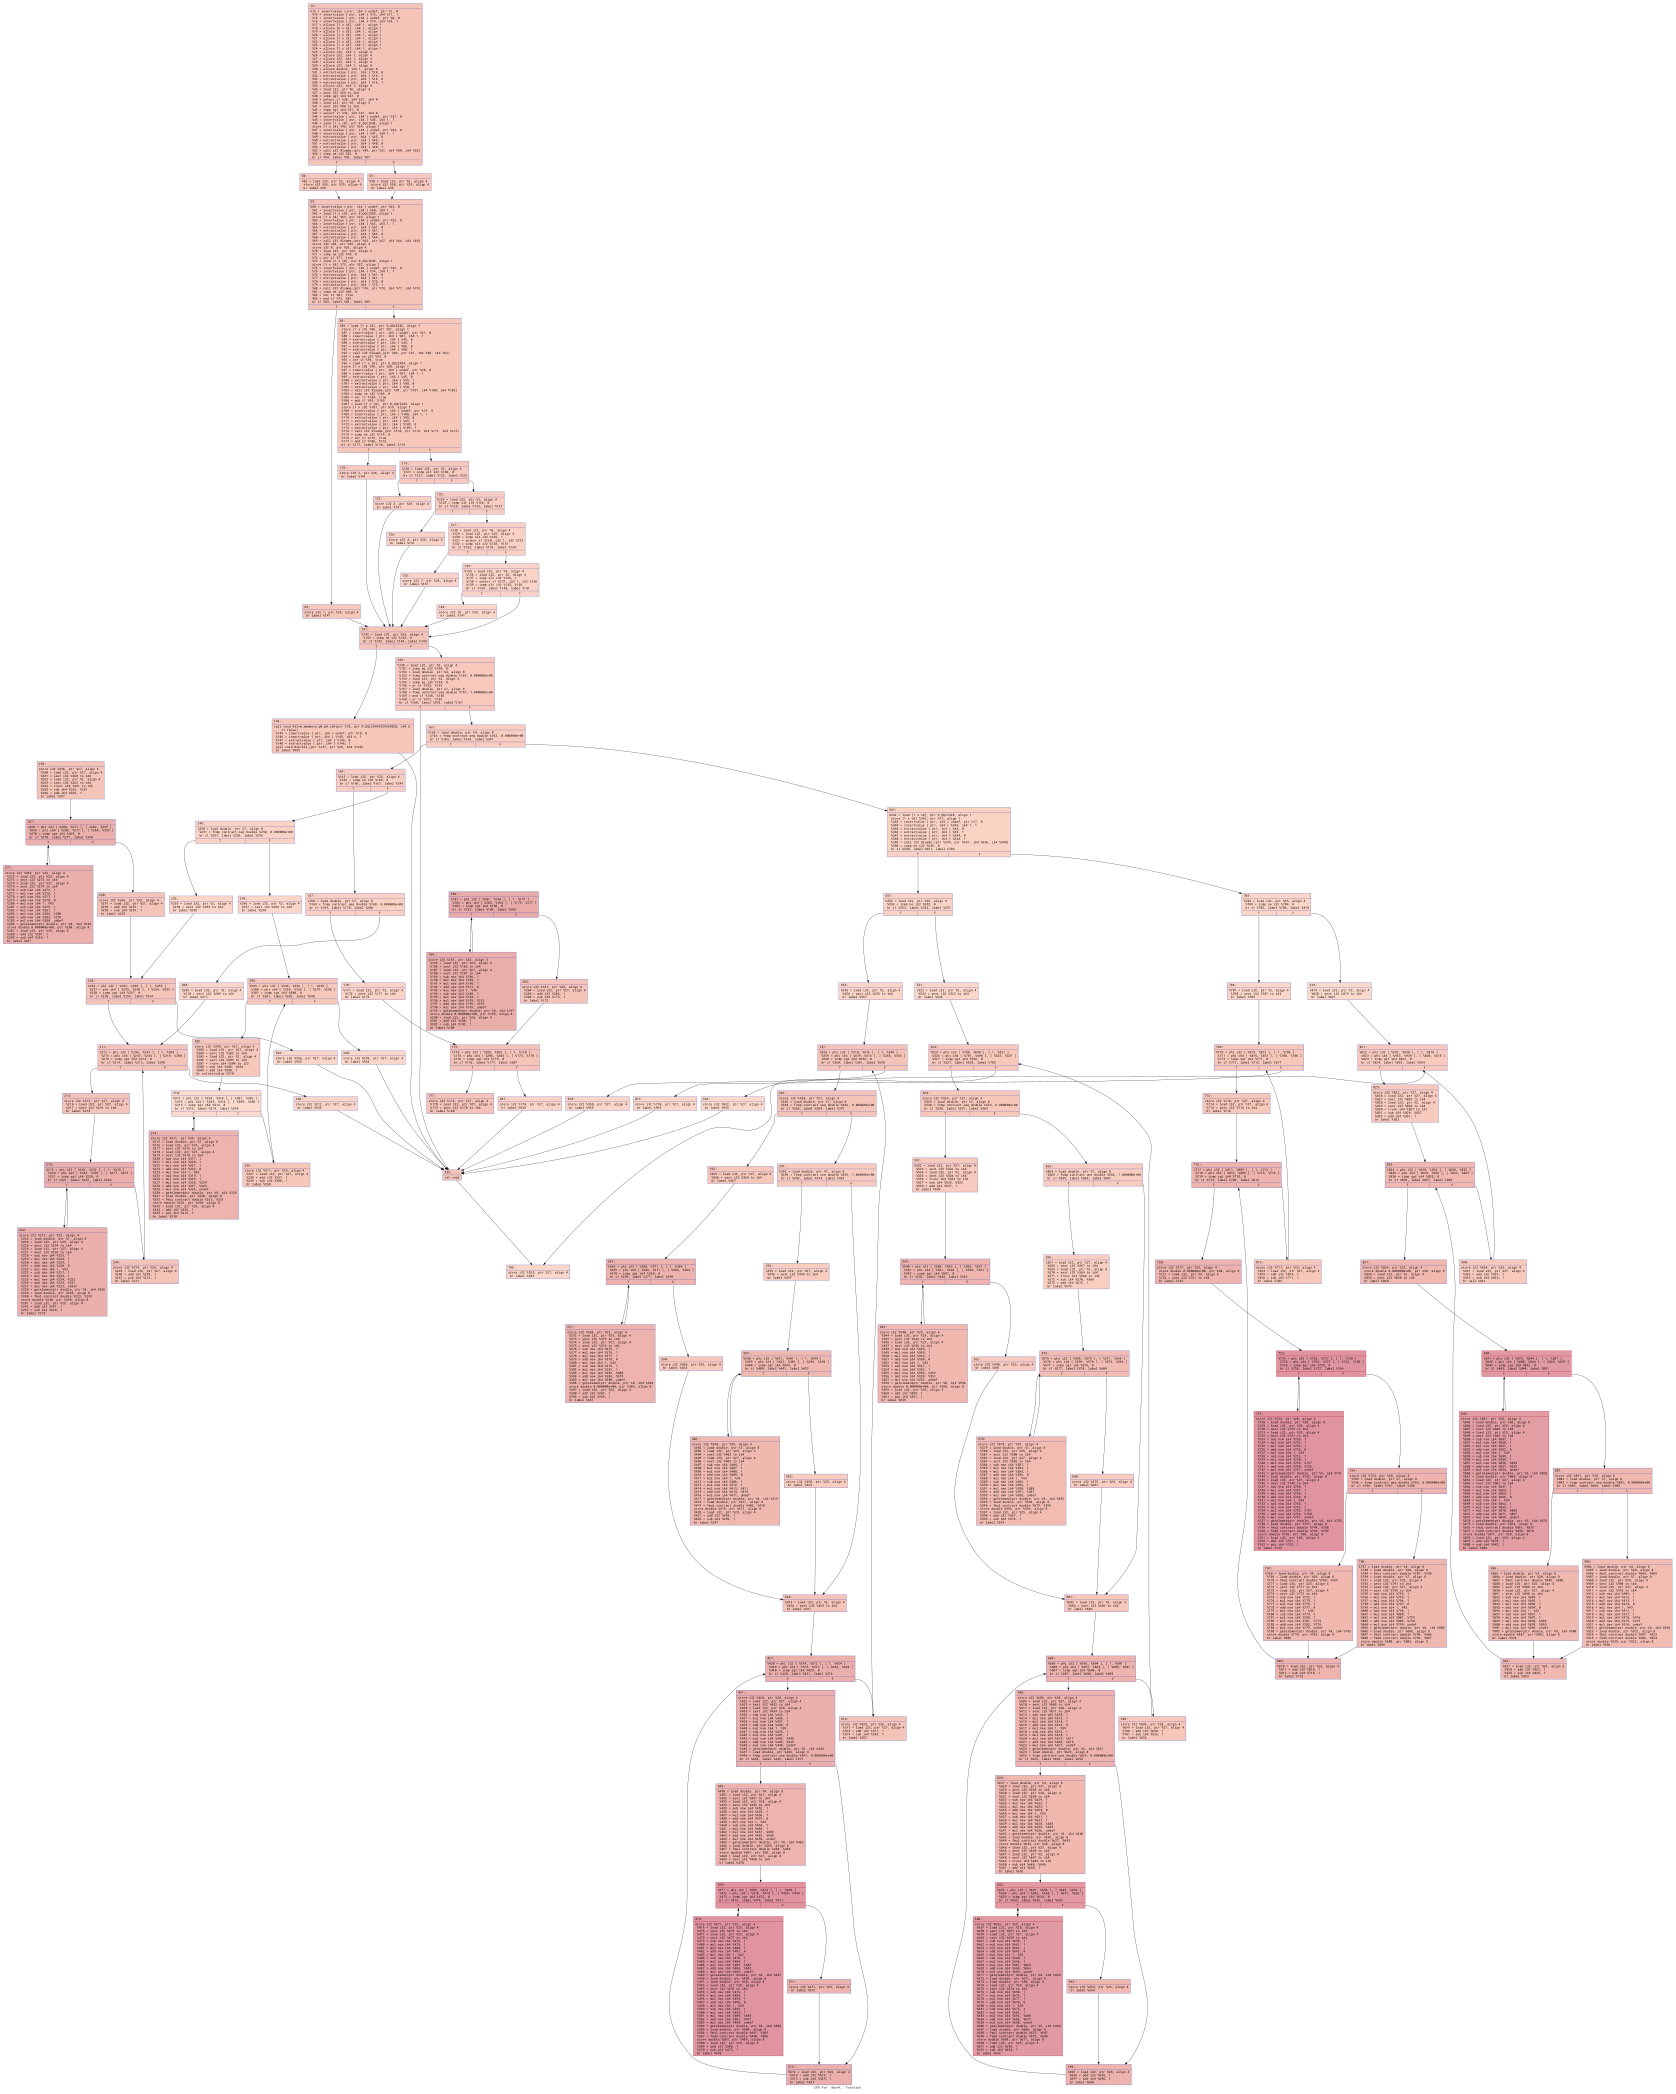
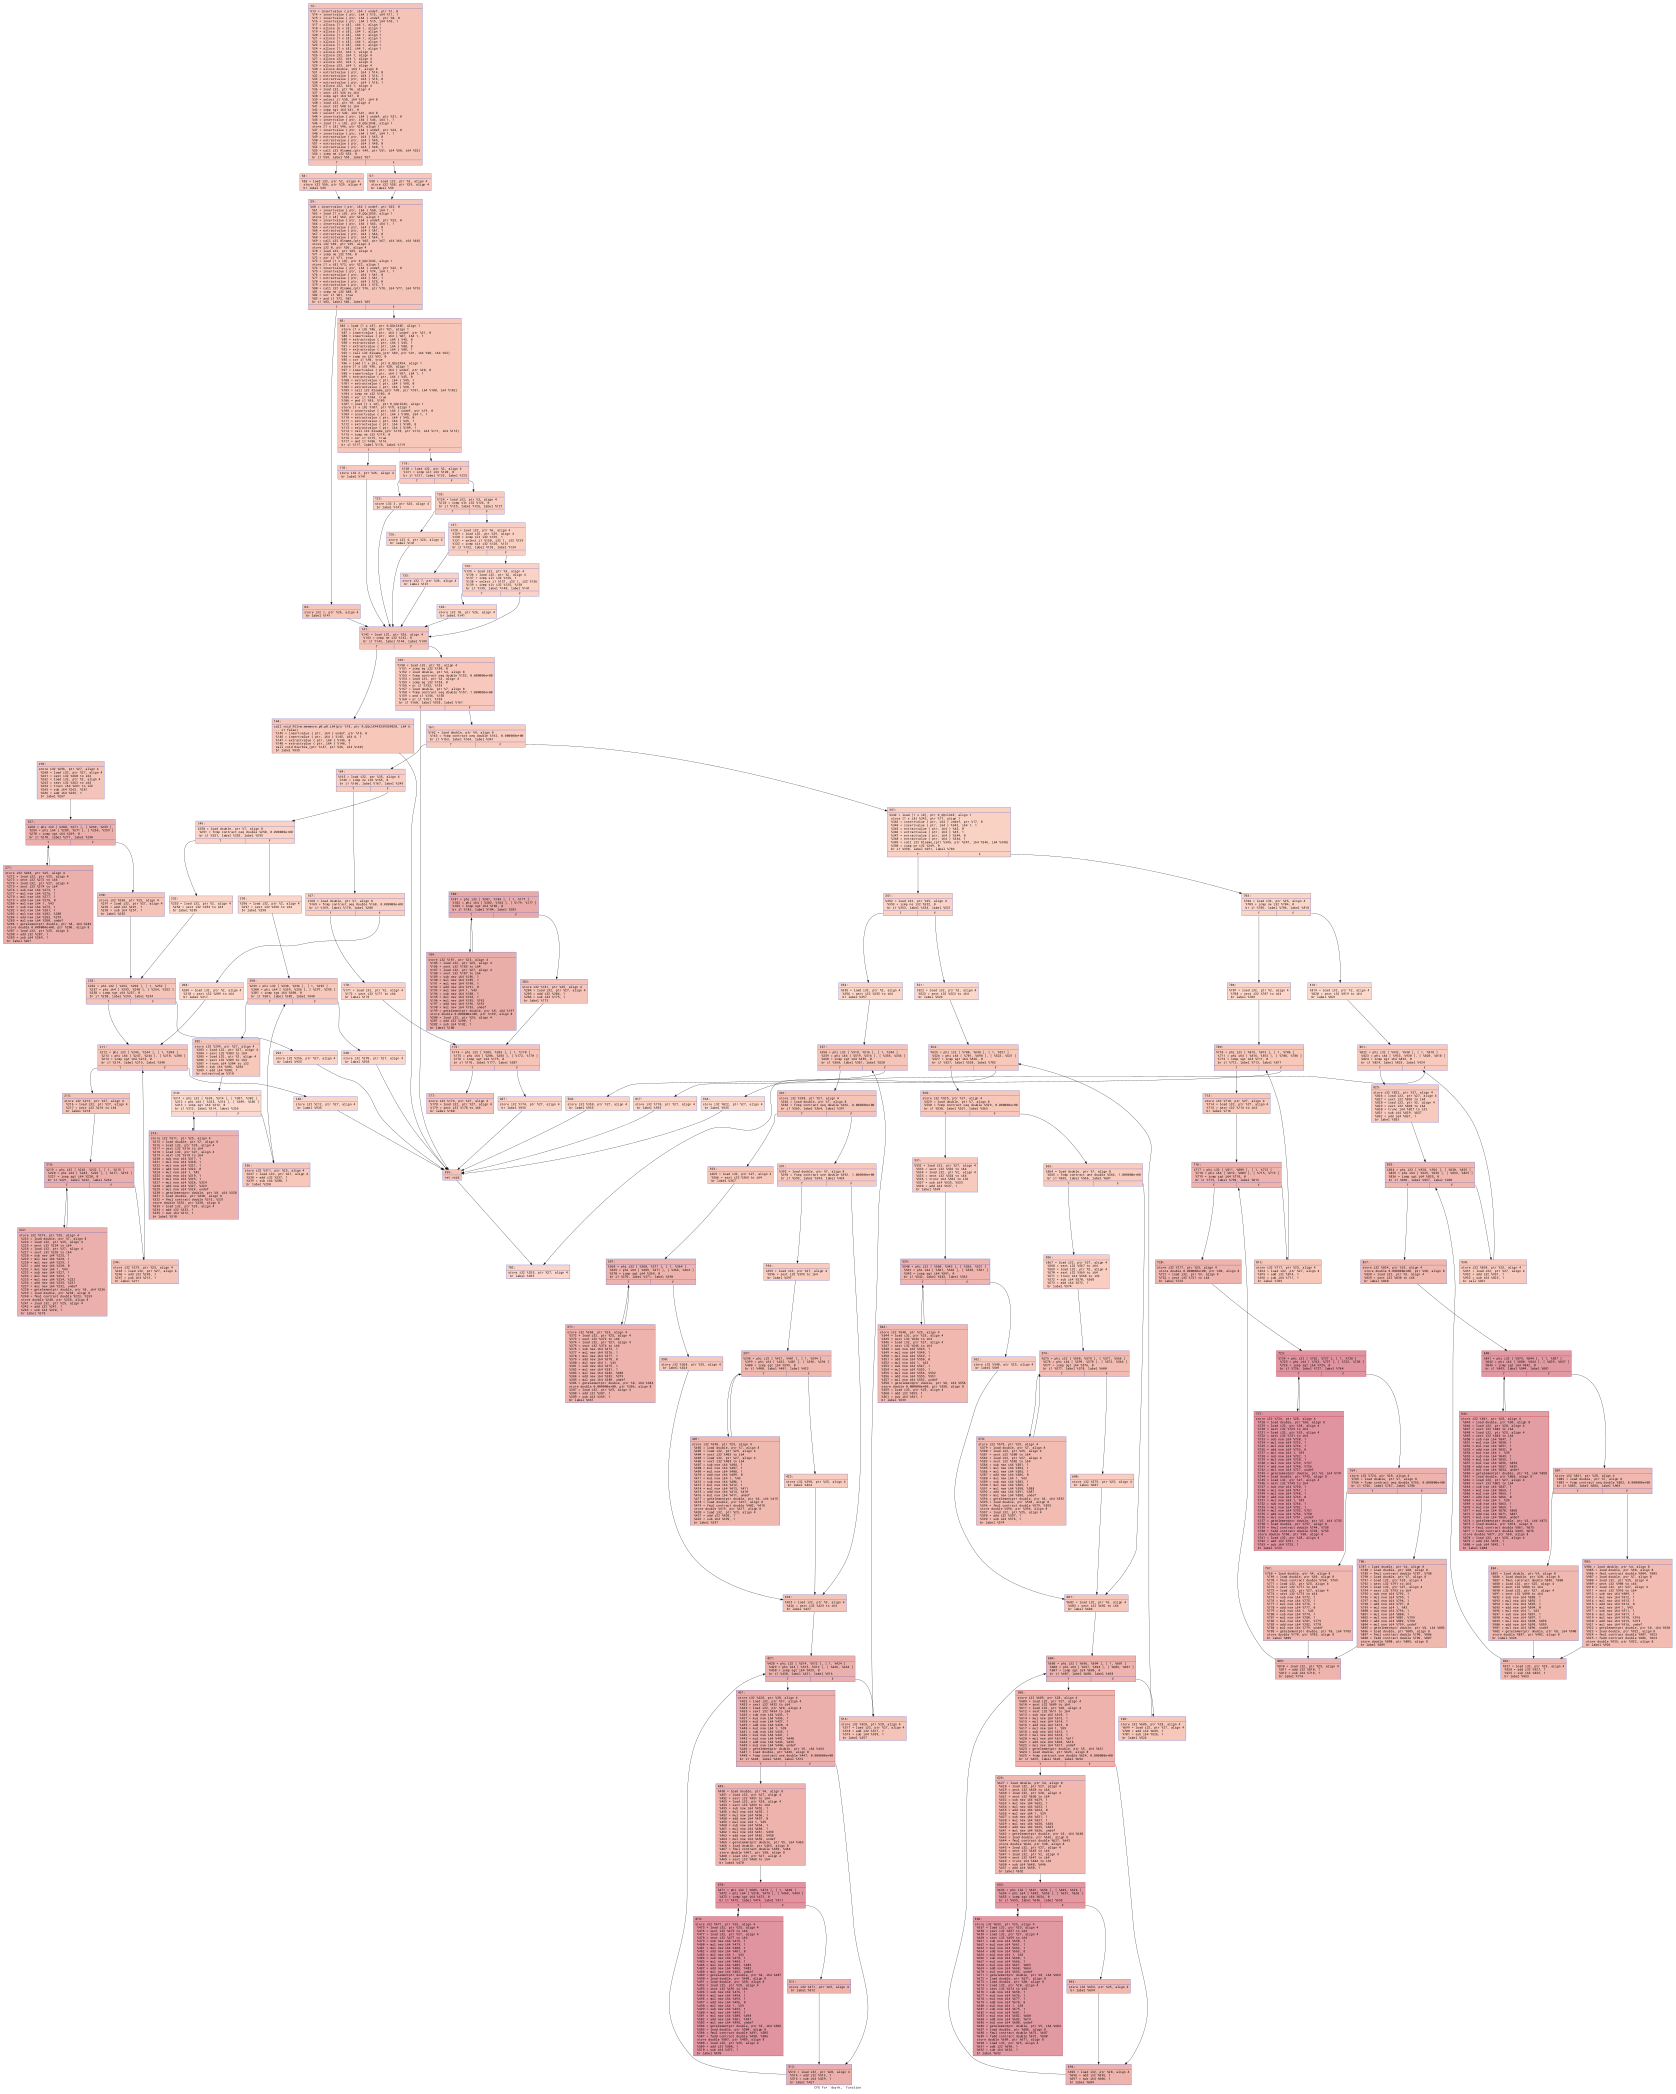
(1065, 1728) -> (1065, 1728)
